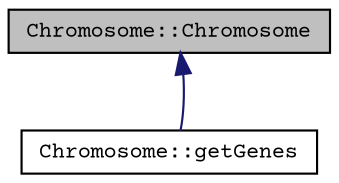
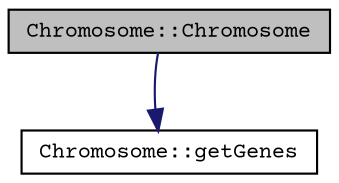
(184, 103) -> (155, 81)
